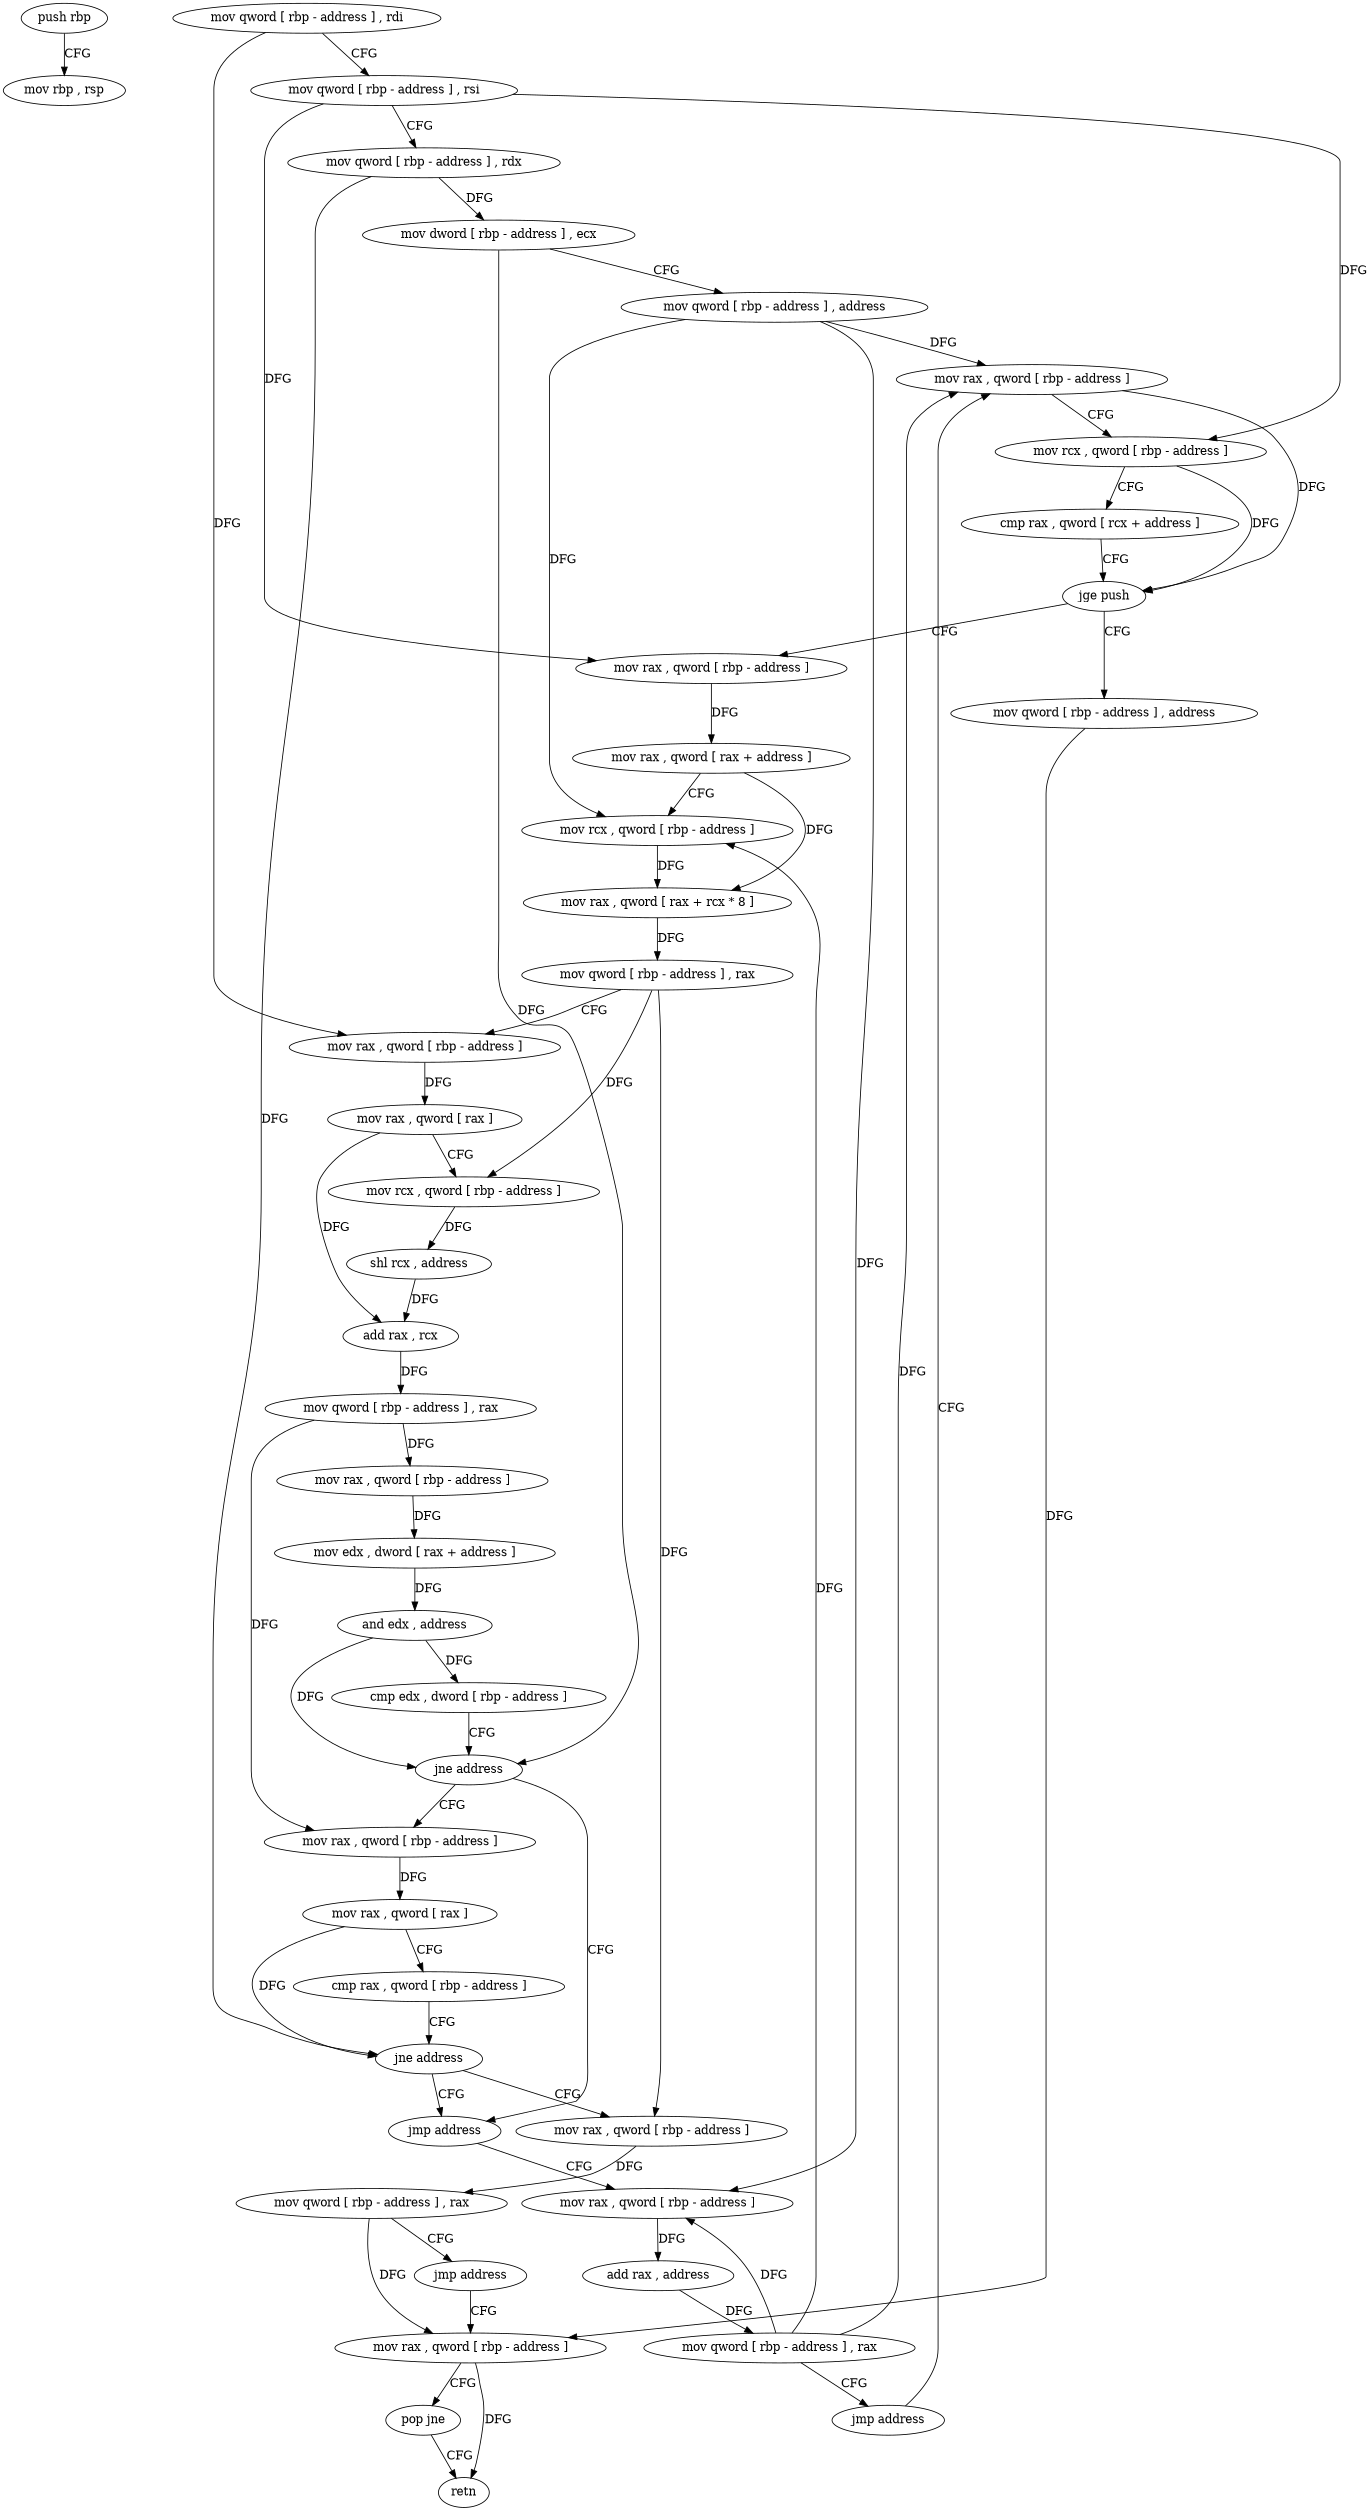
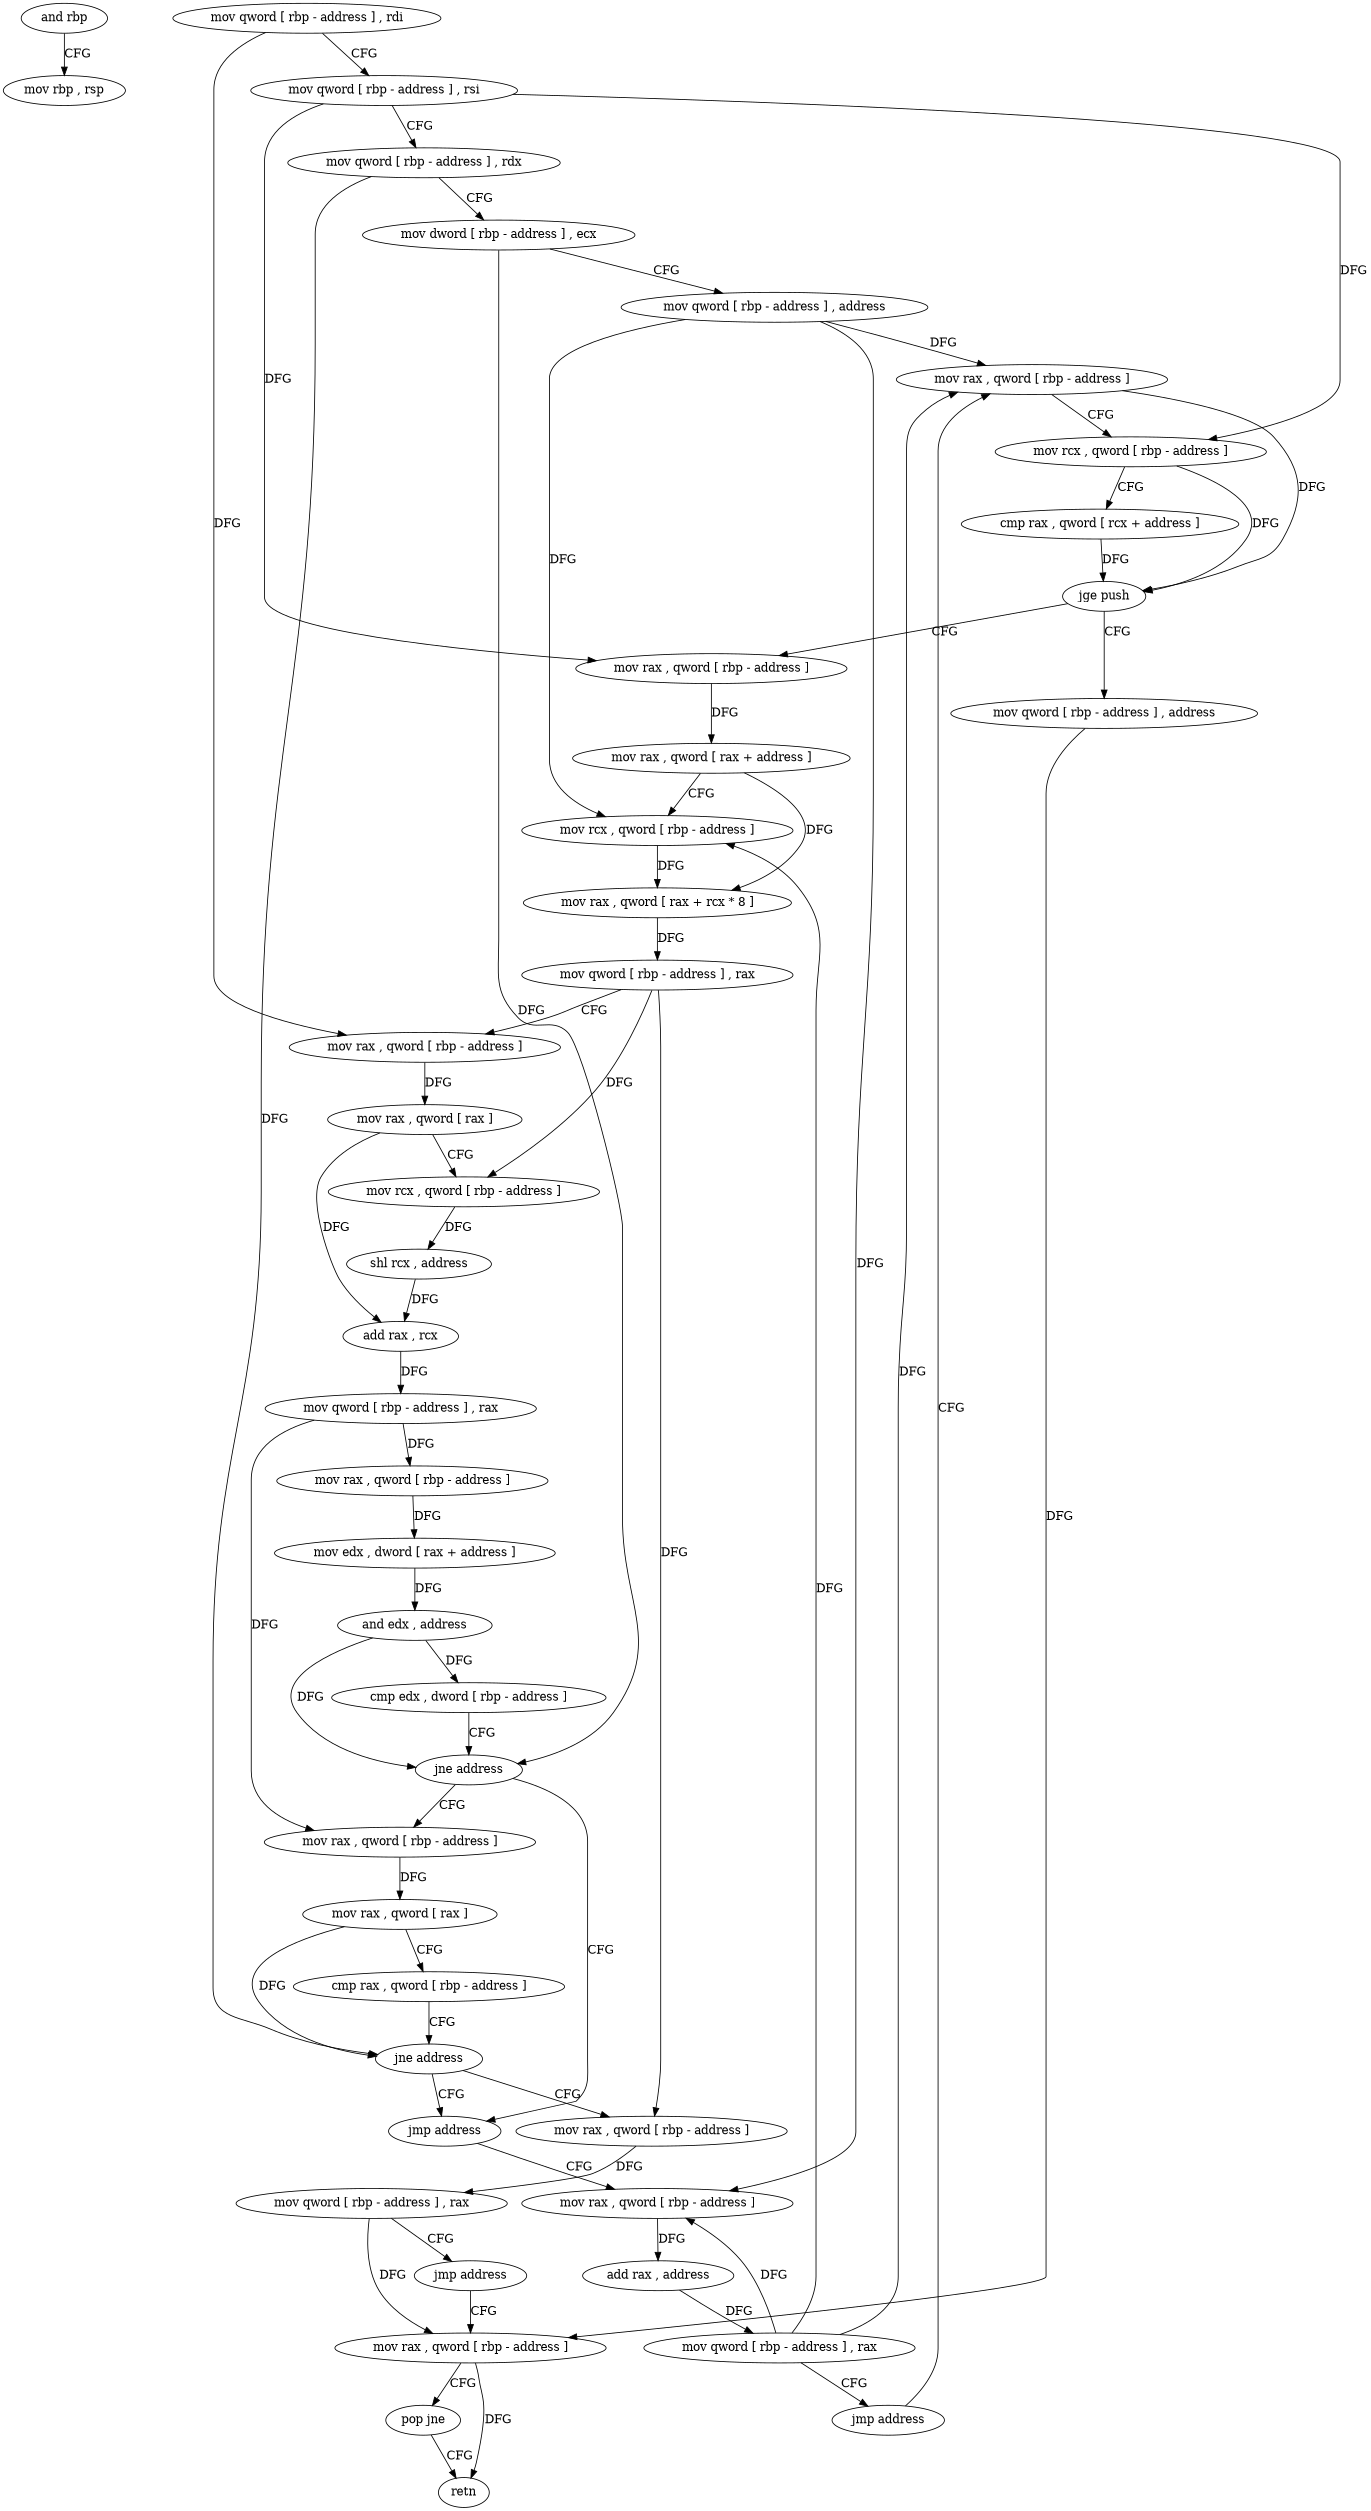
(64, 18) -> (64, 18)
(480, 199) -> (480, 199)
(1116, 560) -> (1116, 560)
